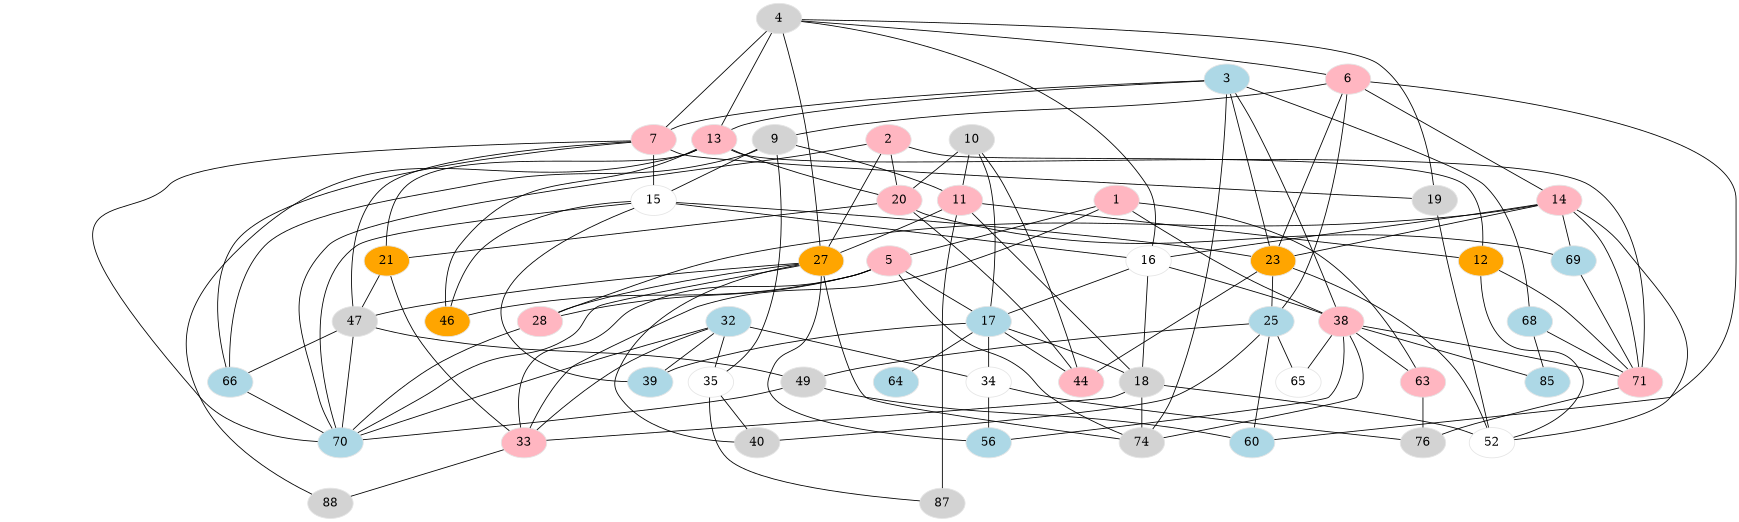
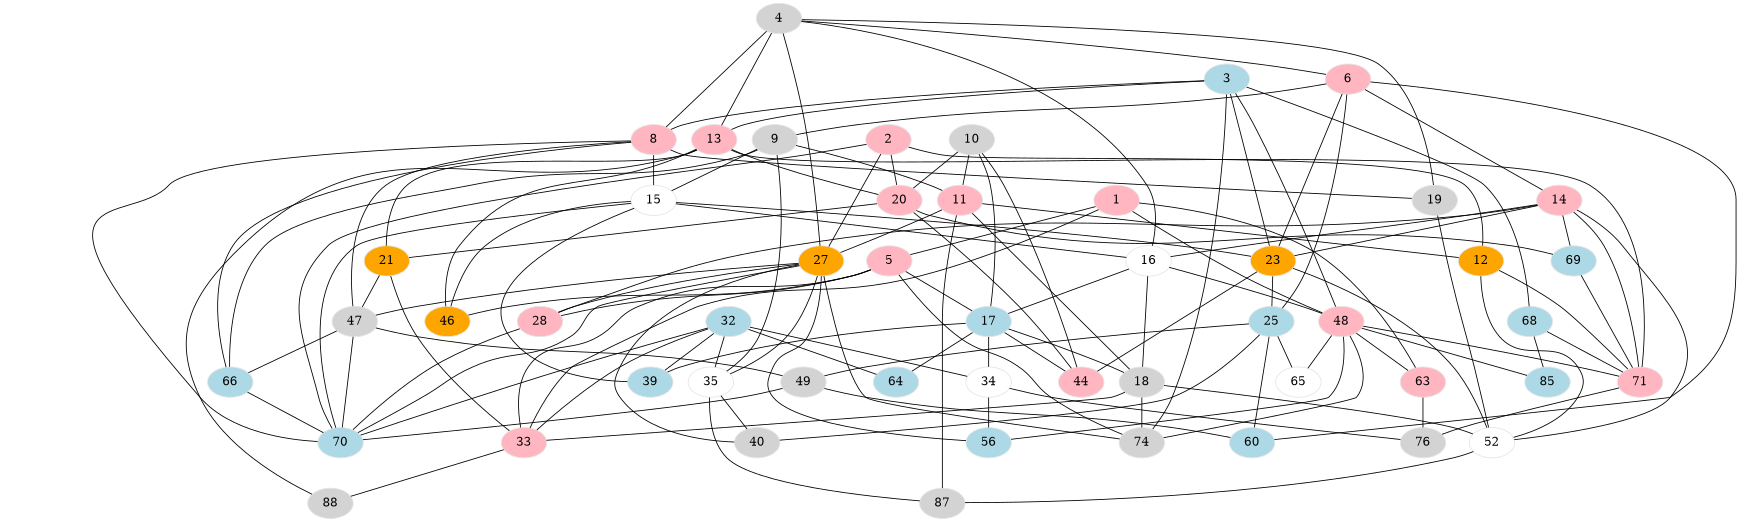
(654, 140) -> (654, 140)
(1341, 322) -> (1341, 322)
none -> (791, 331)
none -> (812, 352)
none -> (1221, 492)
